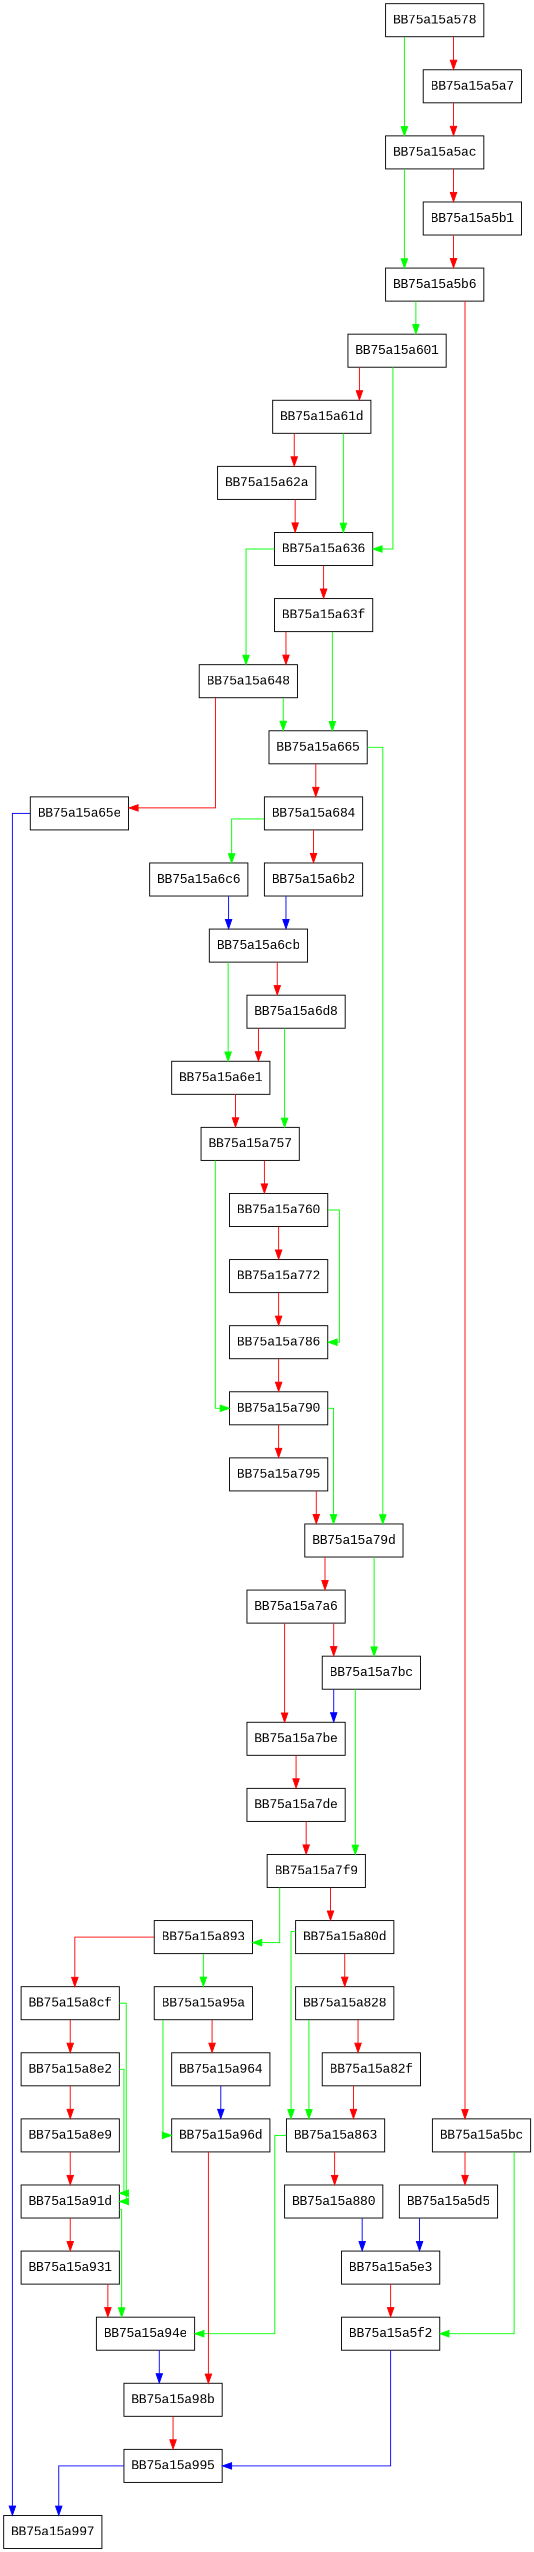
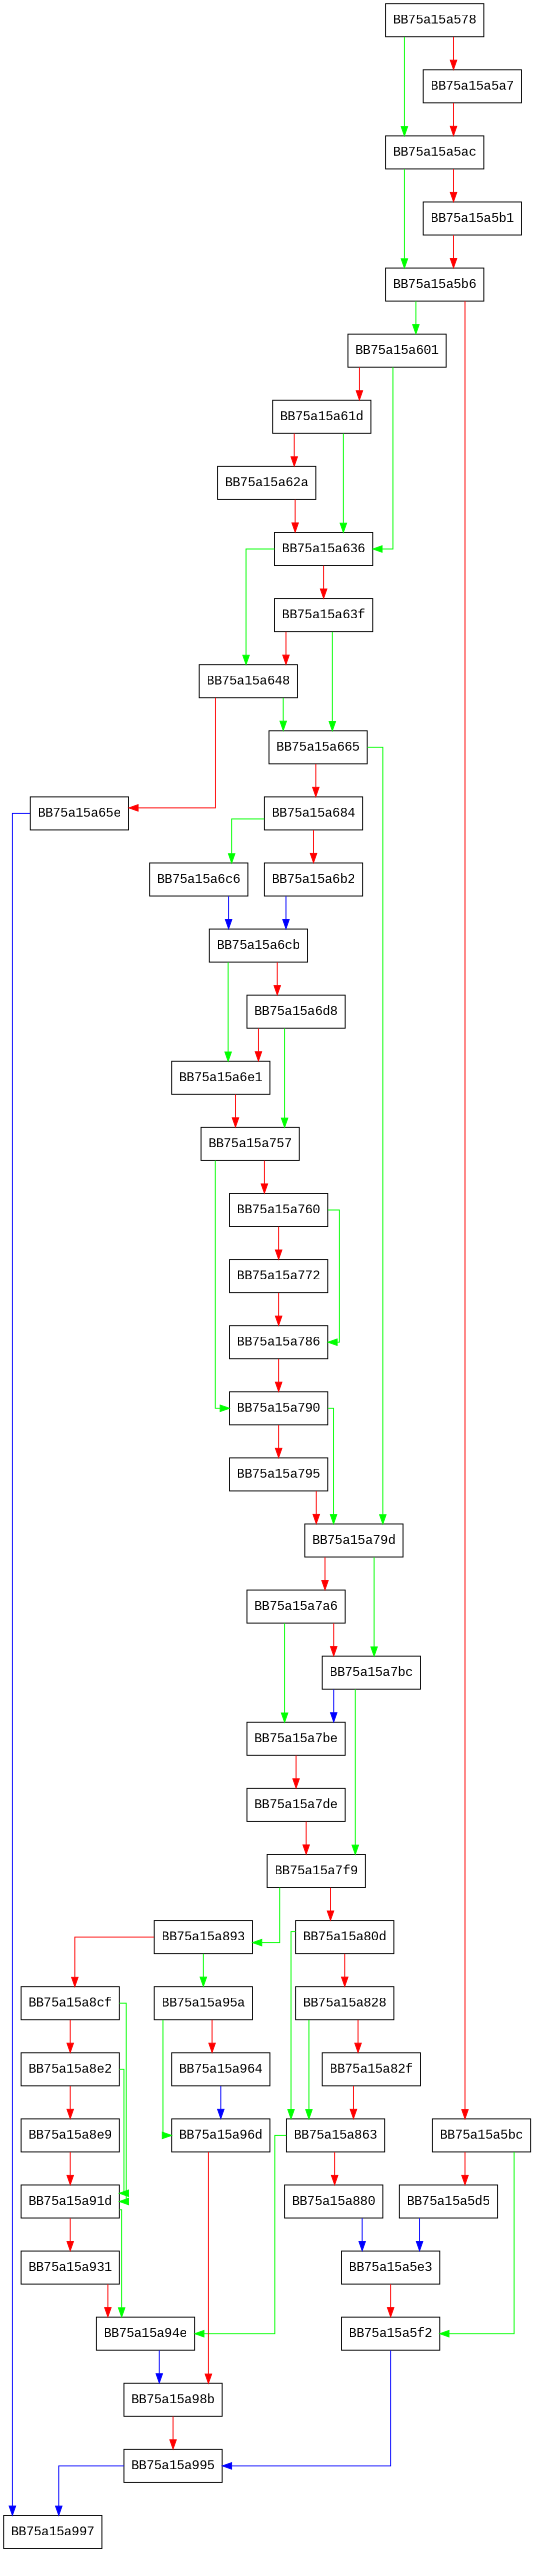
(285, 1668) -> (285, 1668)
